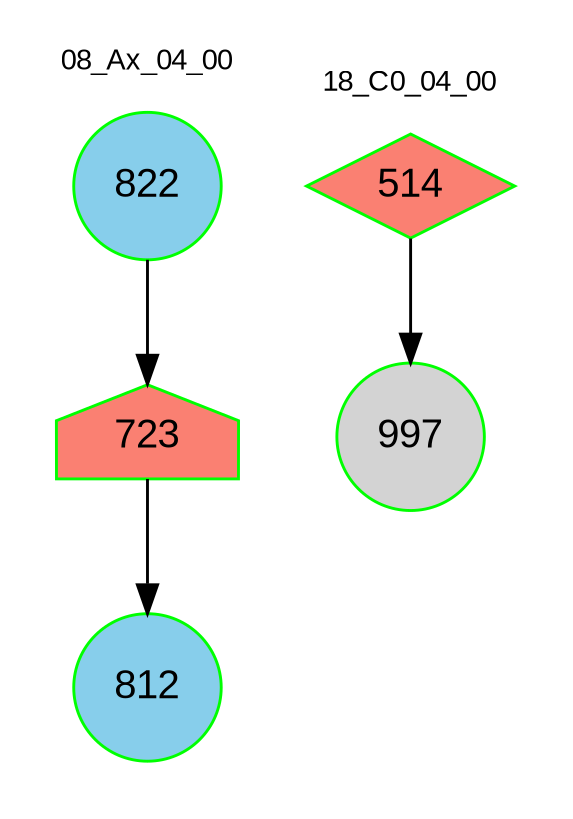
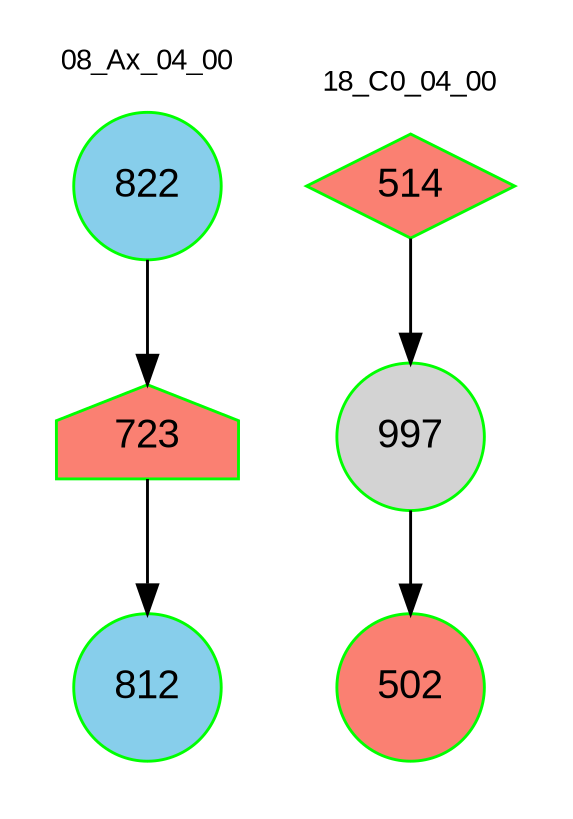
none -> (411, 687)
